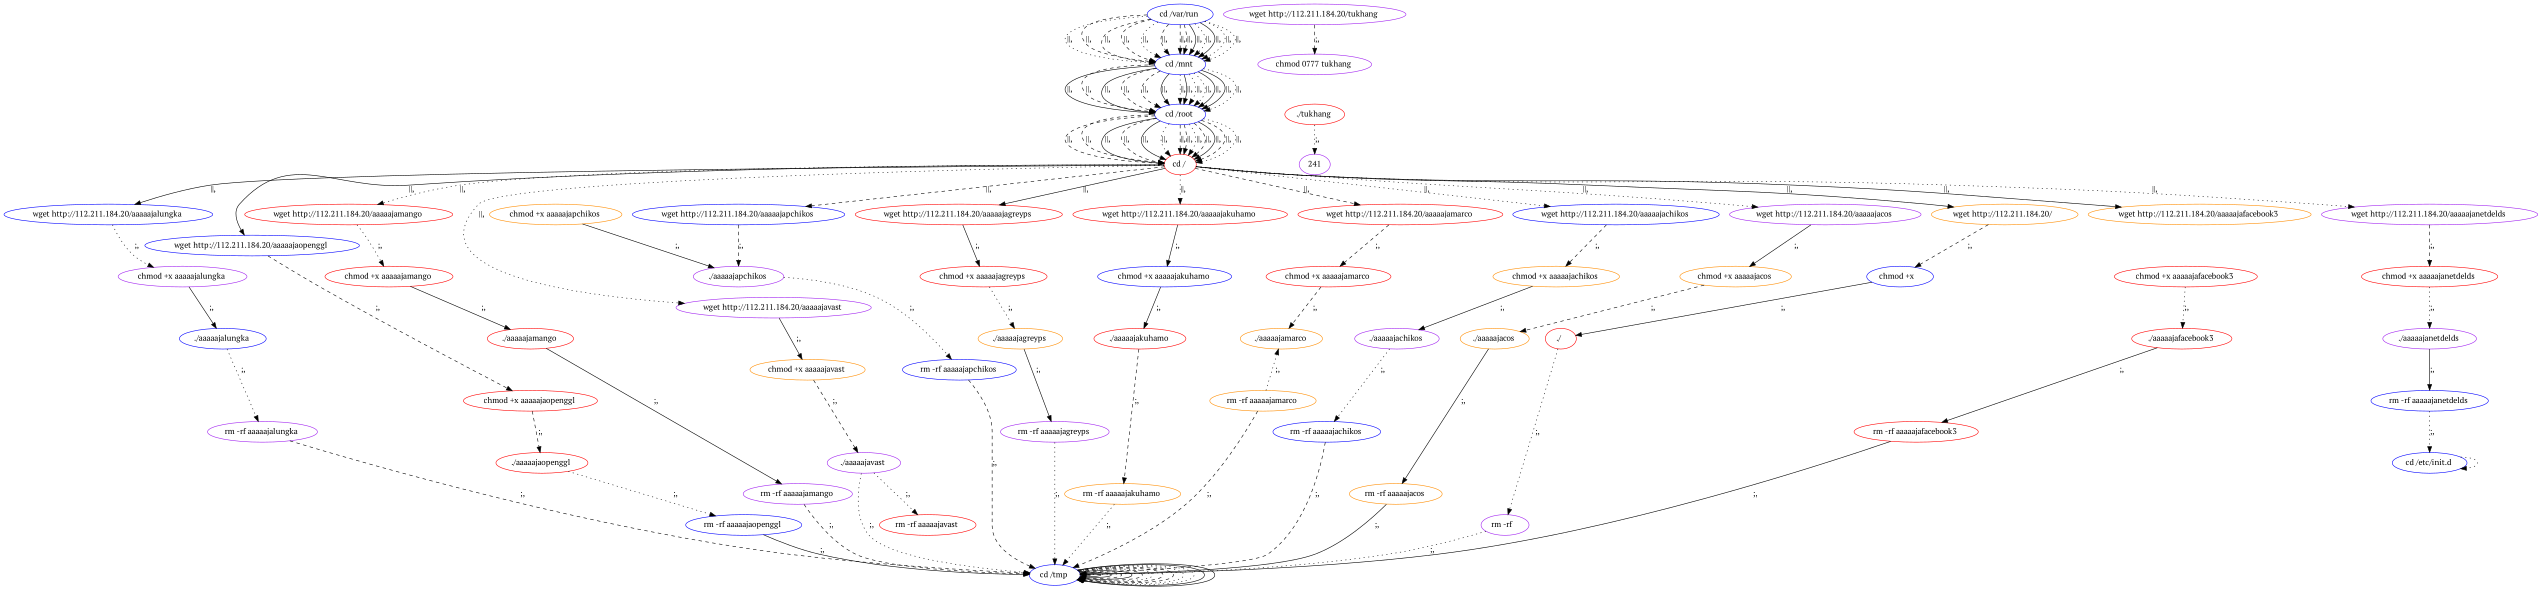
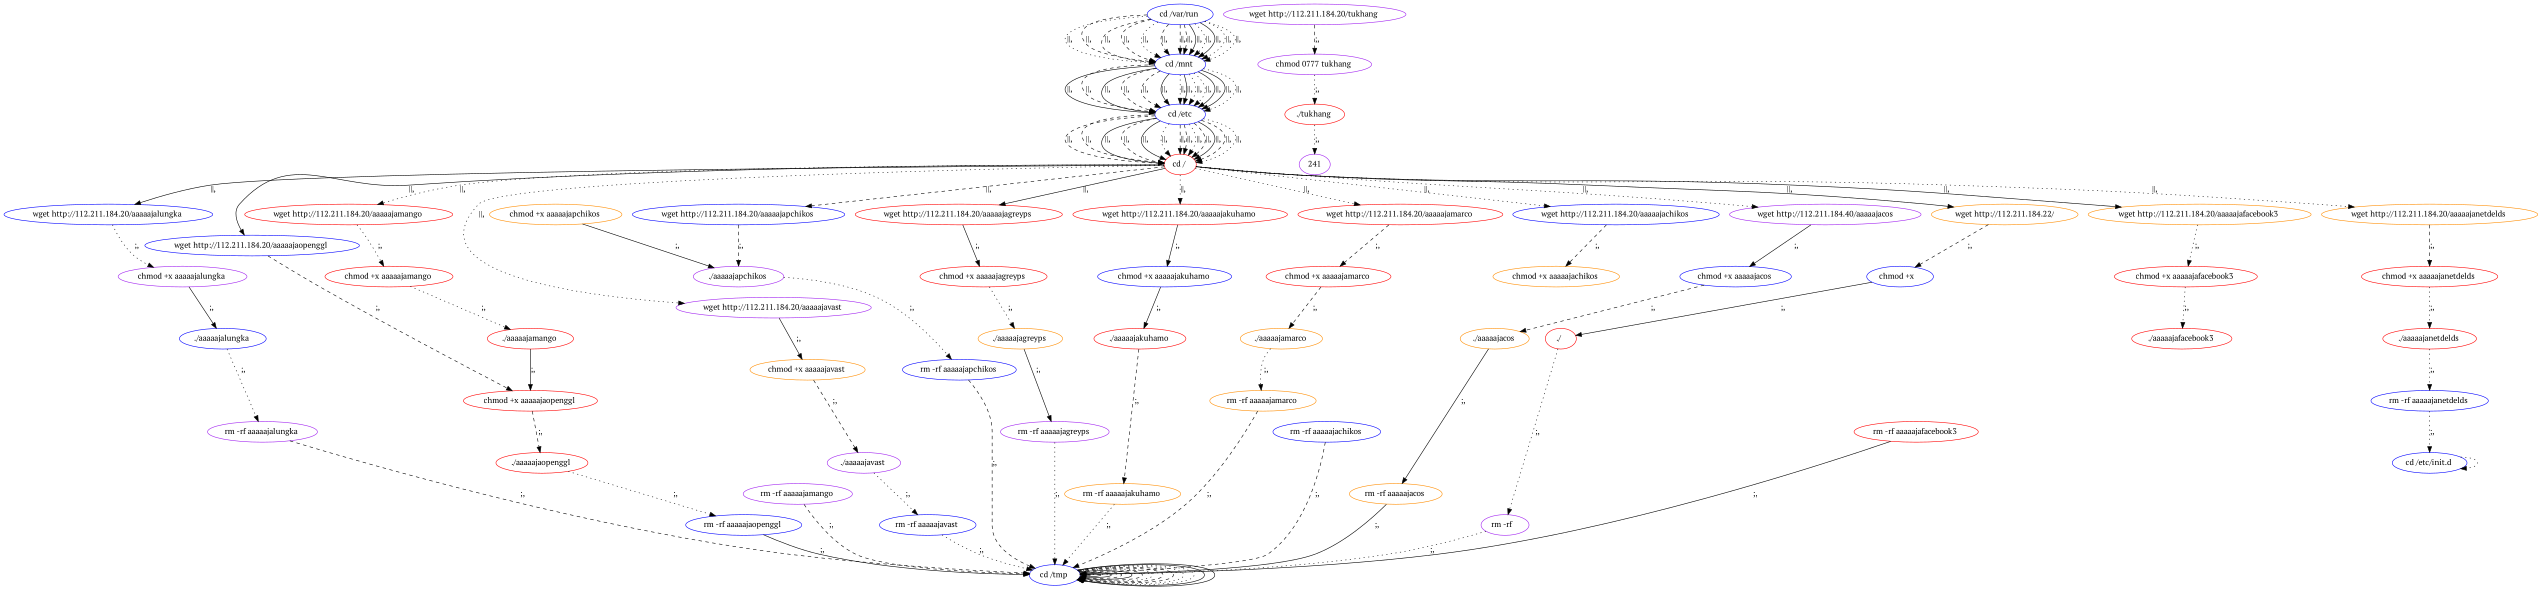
none -> (1315, 87)
(1180, 114) -> (1180, 114)
(1275, 186) -> (1275, 186)
(1825, 214) -> (1825, 214)
(2005, 214) -> (2005, 214)
(2430, 214) -> (2430, 214)
none -> (2193, 243)
(1736, 277) -> (1736, 277)
(458, 307) -> (458, 307)
(1397, 339) -> none
(2430, 339) -> (2430, 339)
(2430, 367) -> (2430, 367)
(1271, 373) -> (1262, 365)
(2052, 384) -> none
(661, 415) -> (530, 367)
(928, 525) -> (928, 525)
(913, 556) -> (983, 556)
